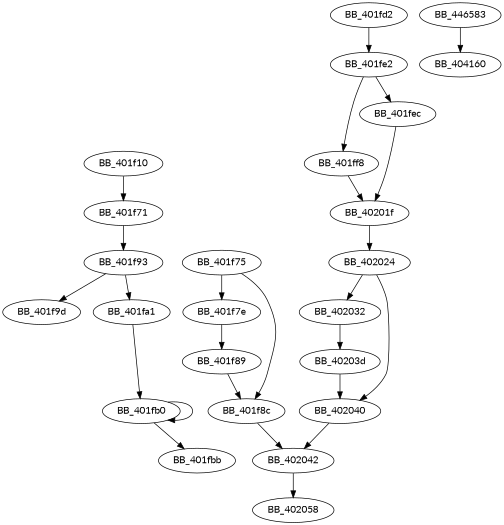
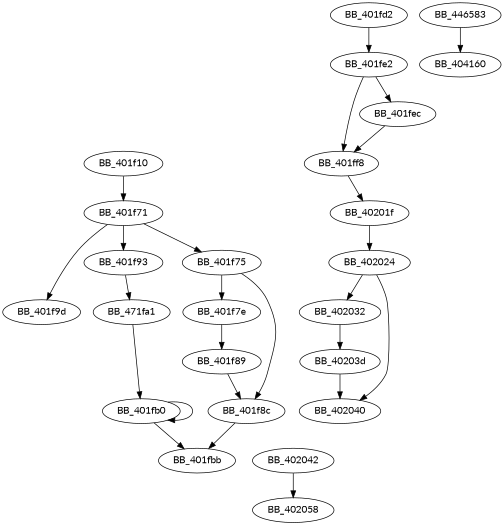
(389, 161) -> (372, 137)
none -> (170, 236)
(86, 286) -> (74, 255)
(132, 312) -> (132, 312)
(267, 433) -> (224, 433)
(319, 433) -> none
